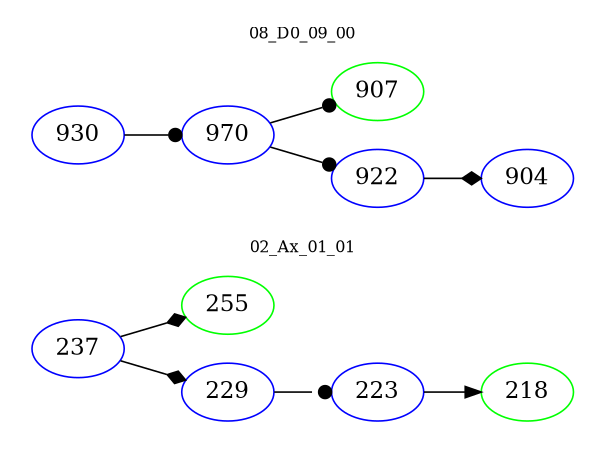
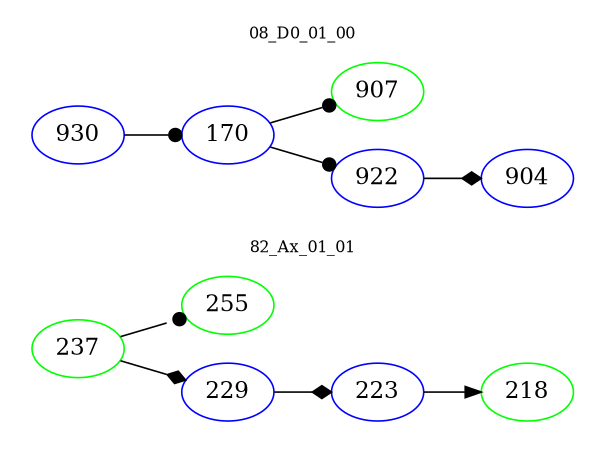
(303, 35) -> (303, 35)
(228, 135) -> (228, 135)
(303, 248) -> (303, 248)
(144, 330) -> (144, 330)
(78, 349) -> (78, 349)
(293, 392) -> (293, 392)
